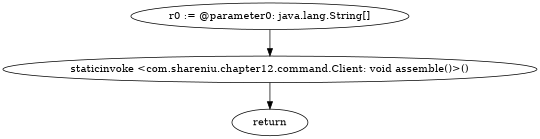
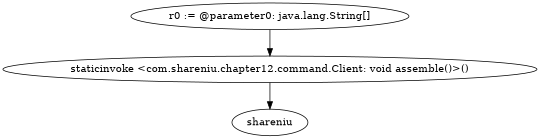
(270, 122) -> (270, 122)
